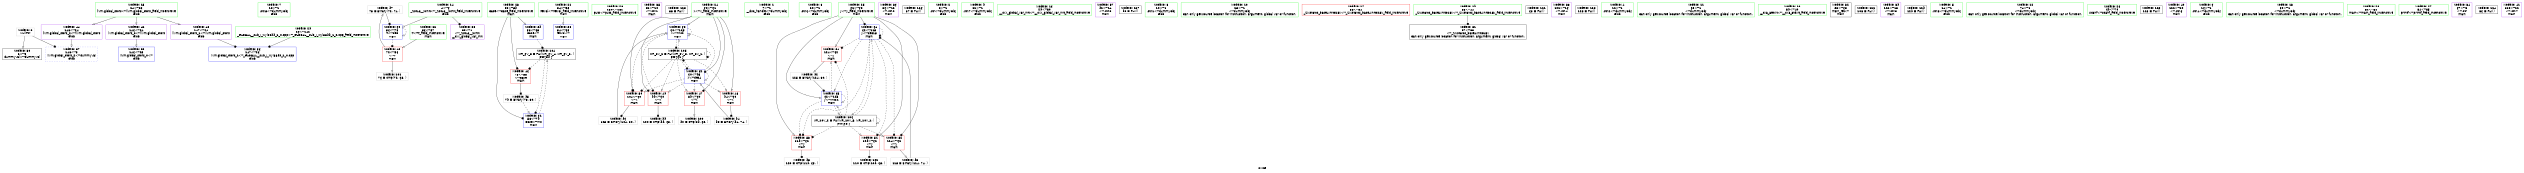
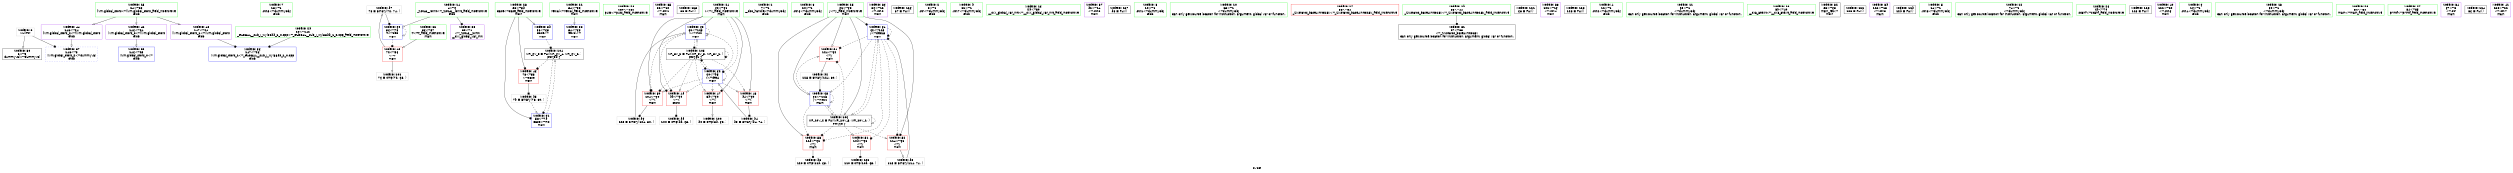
(720, 46) -> (737, 46)
(902, 73) -> (861, 66)
(658, 103) -> (676, 103)
